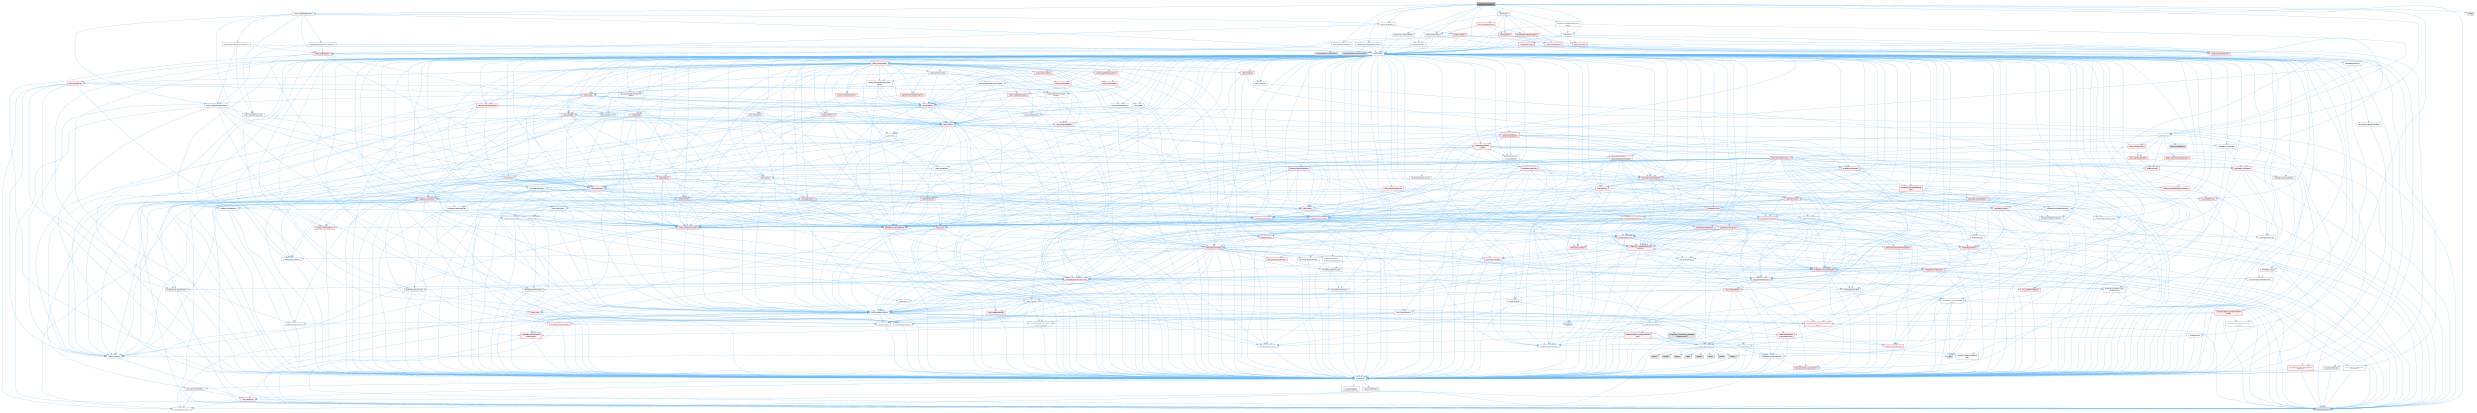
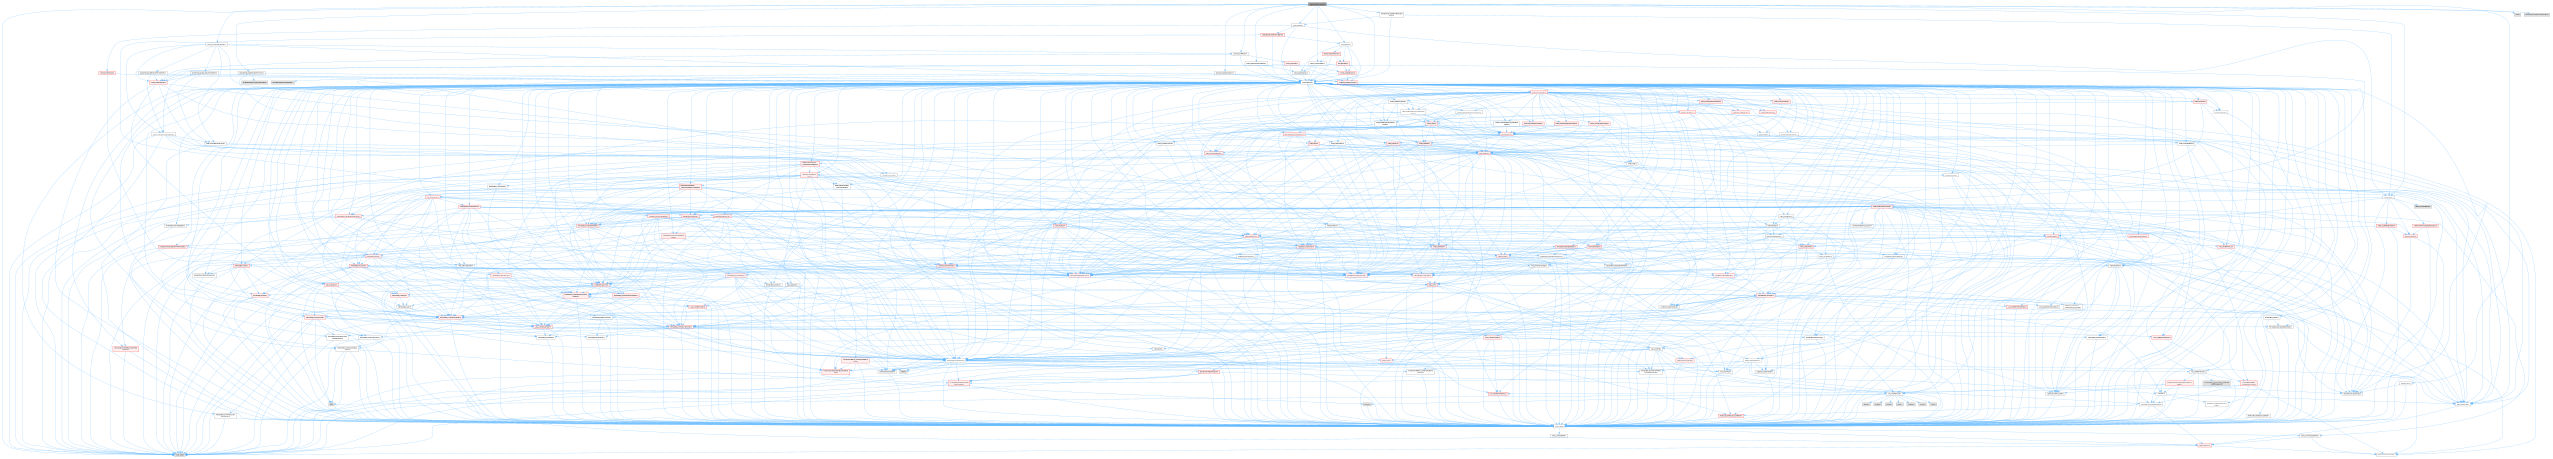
none -> (2537, 15)
(1504, 29) -> (1286, 30)
(1580, 44) -> none
(2352, 63) -> none
(709, 69) -> (1318, 130)
(2137, 147) -> none
(2243, 168) -> (348, 216)
(1753, 204) -> (408, 232)
(1627, 227) -> (653, 257)
(1350, 389) -> none
(2323, 409) -> (180, 455)
